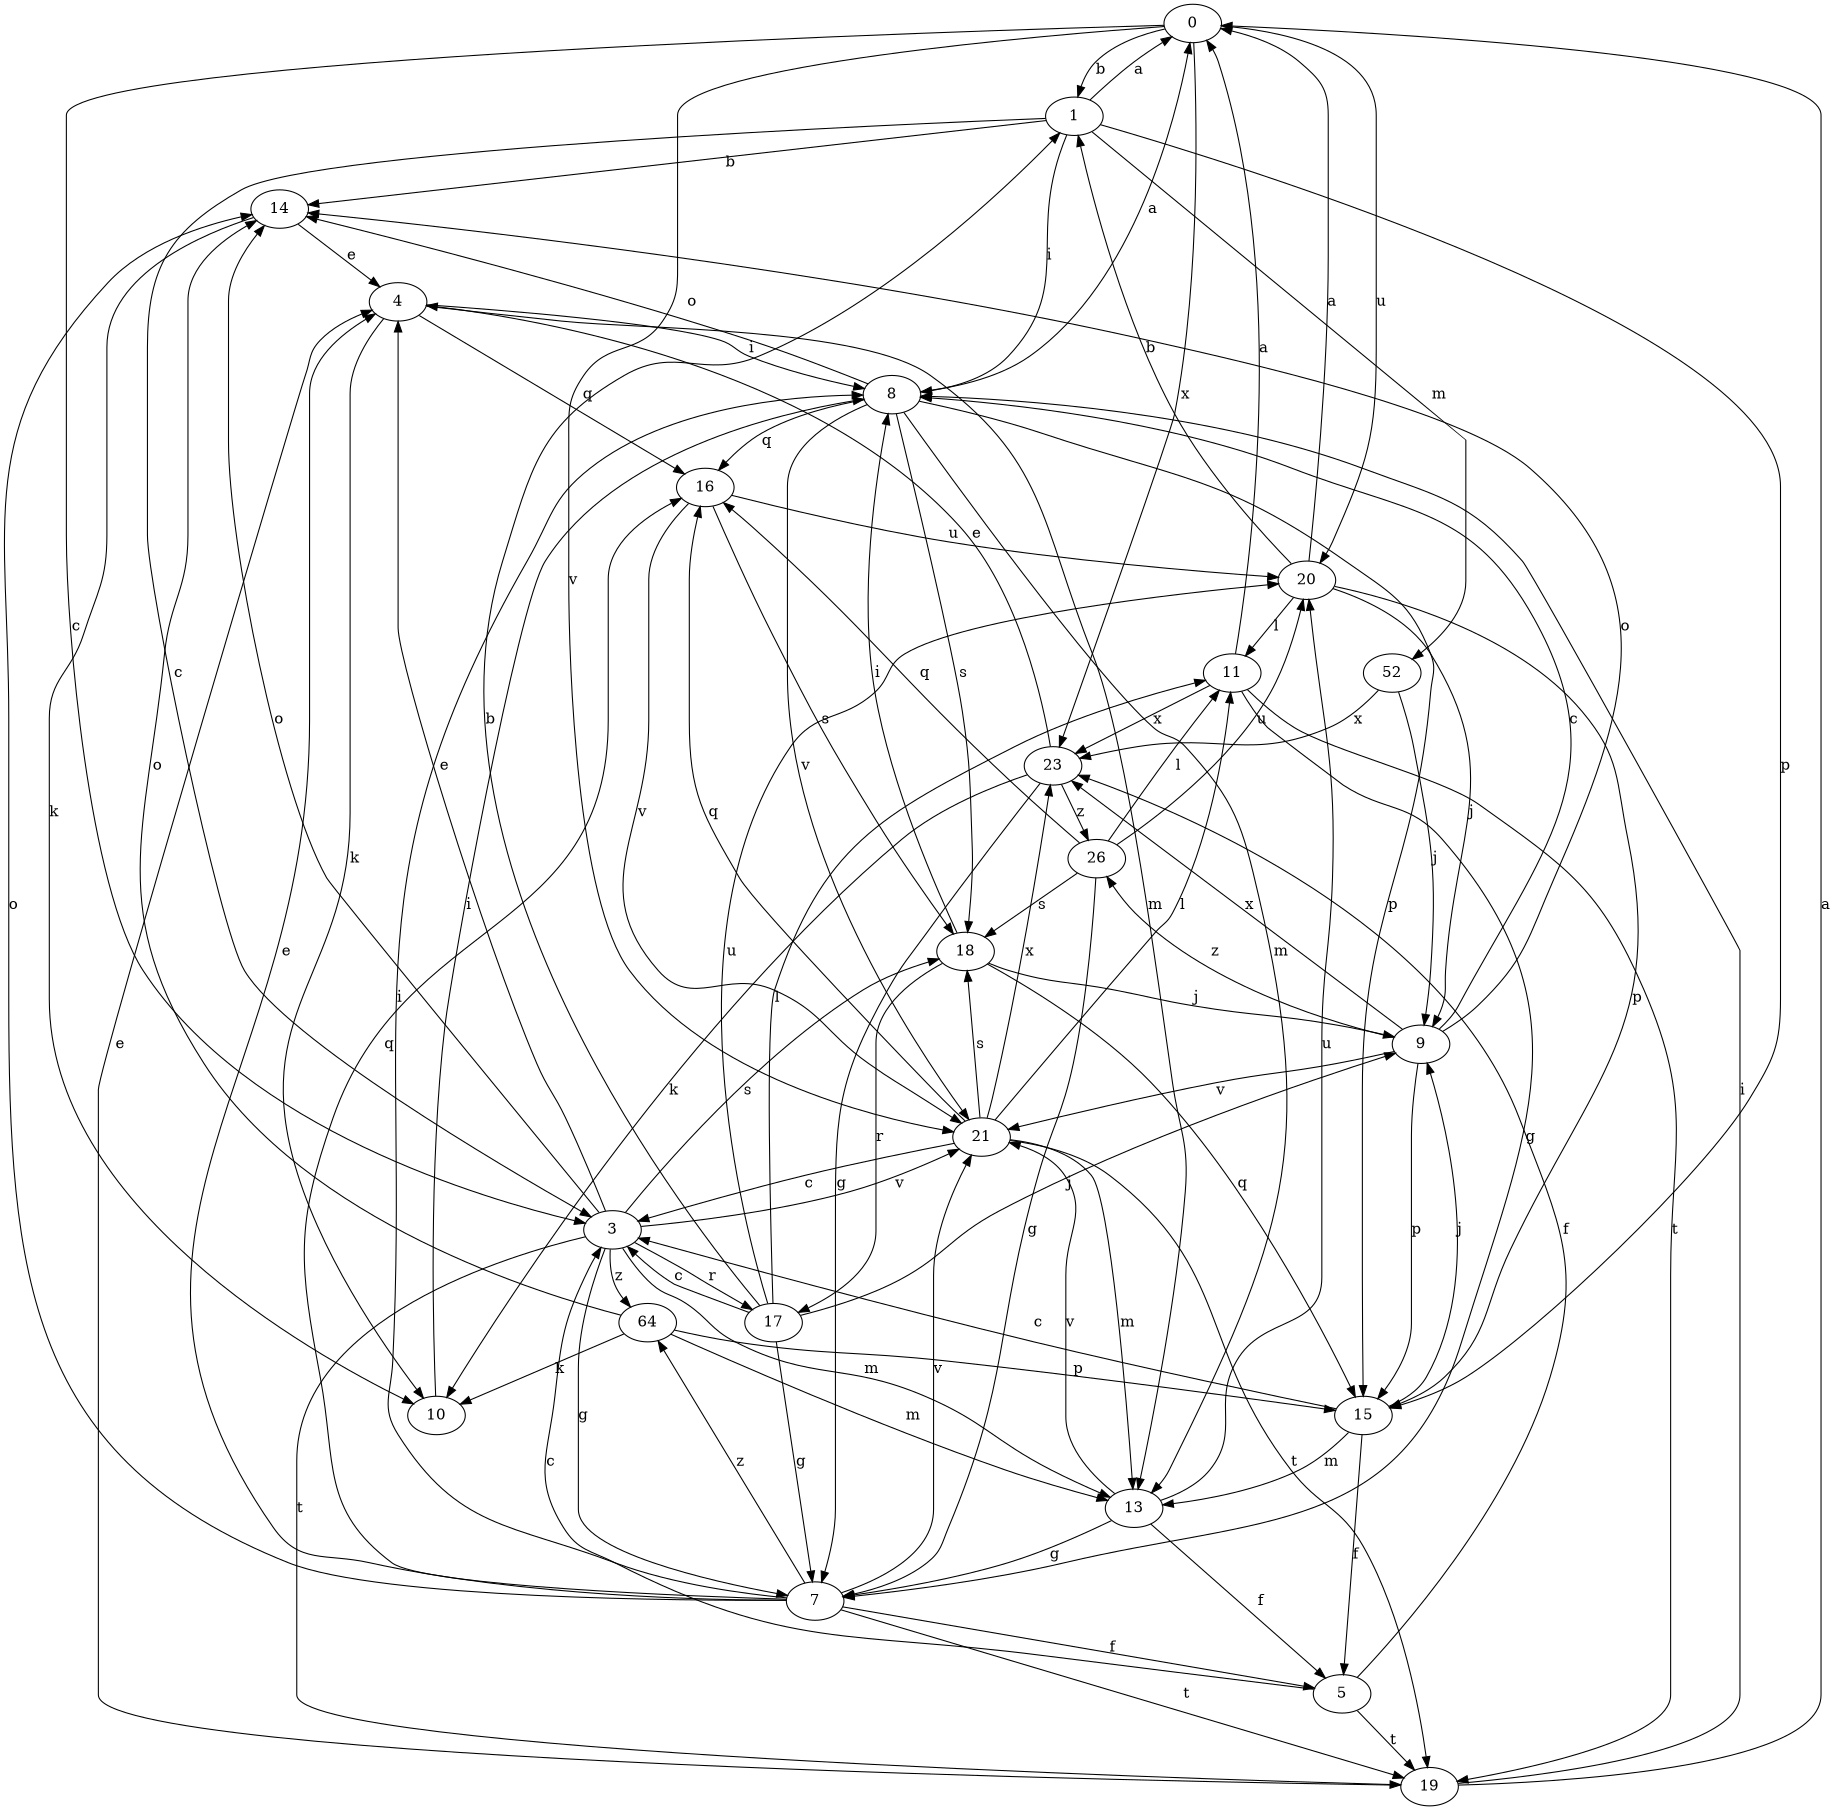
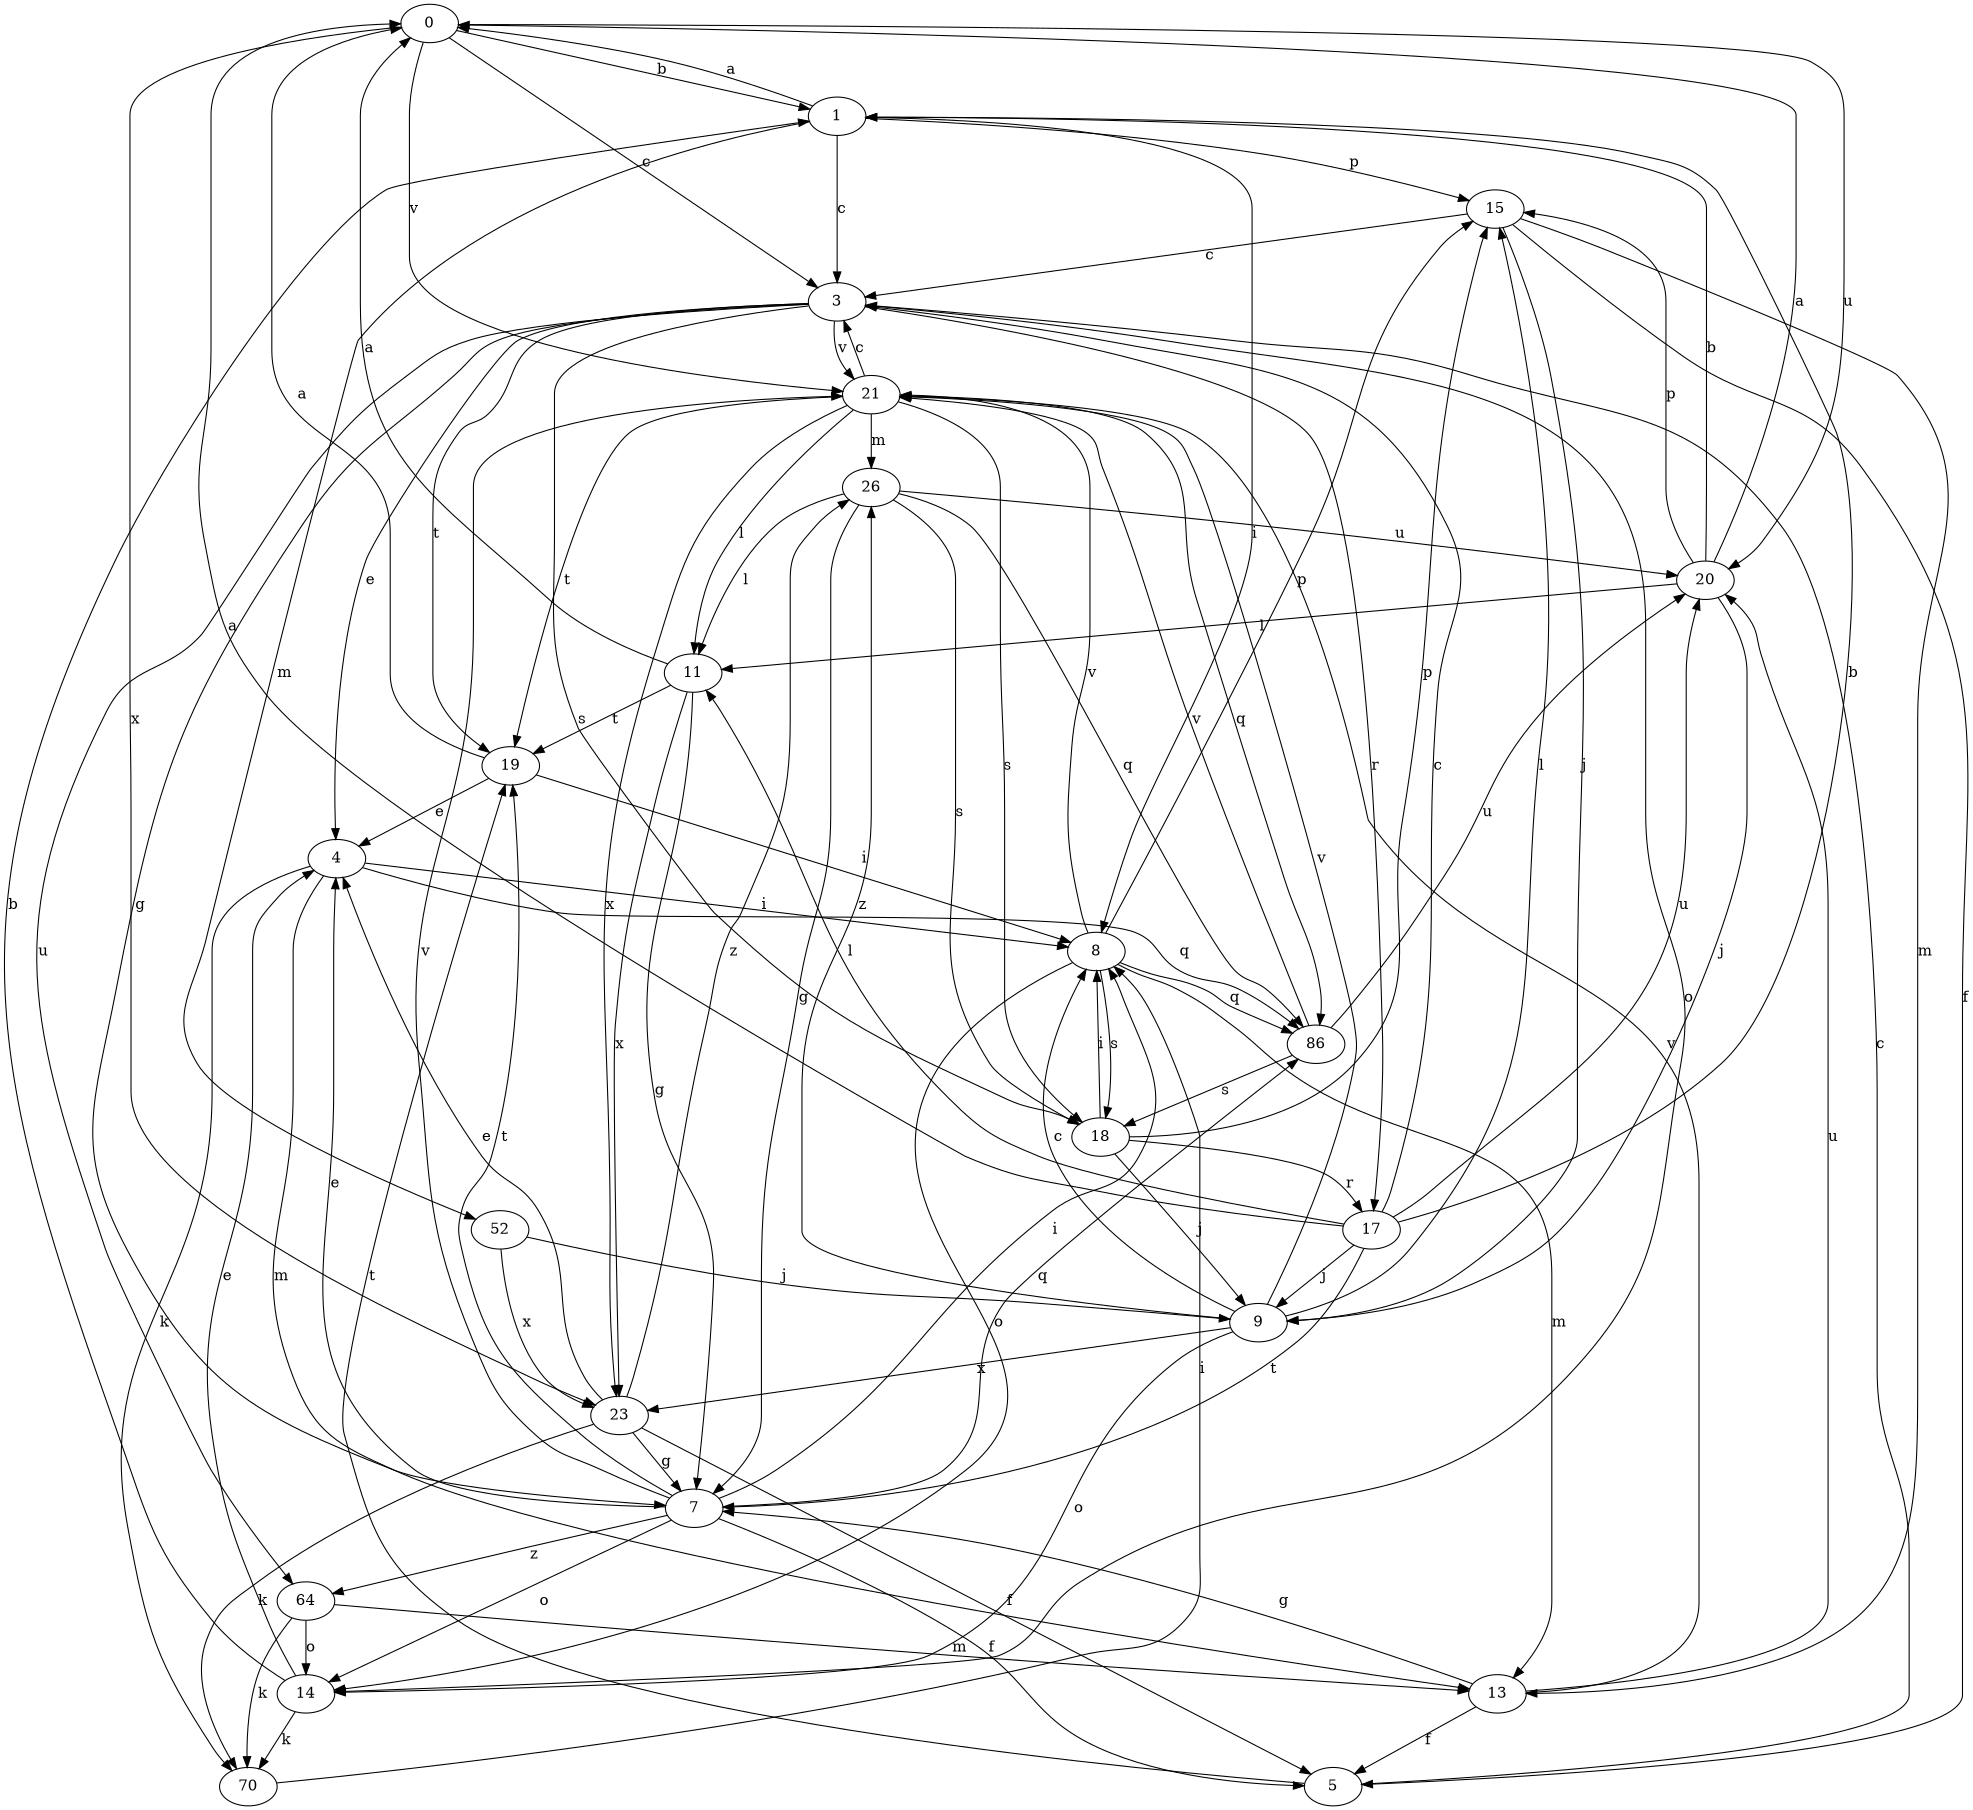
(701, 160) -> (52, 714)
(1107, 270) -> (424, 825)
(705, 487) -> (1316, 1044)
(1531, 1148) -> (972, 1599)
(1243, 1183) -> (1428, 673)
(1417, 1230) -> (1542, 766)
(619, 1276) -> (44, 951)
(1114, 1281) -> (871, 436)
(983, 1365) -> none
(855, 1375) -> none
(437, 1415) -> (248, 1787)
(801, 1462) -> (1274, 1369)
